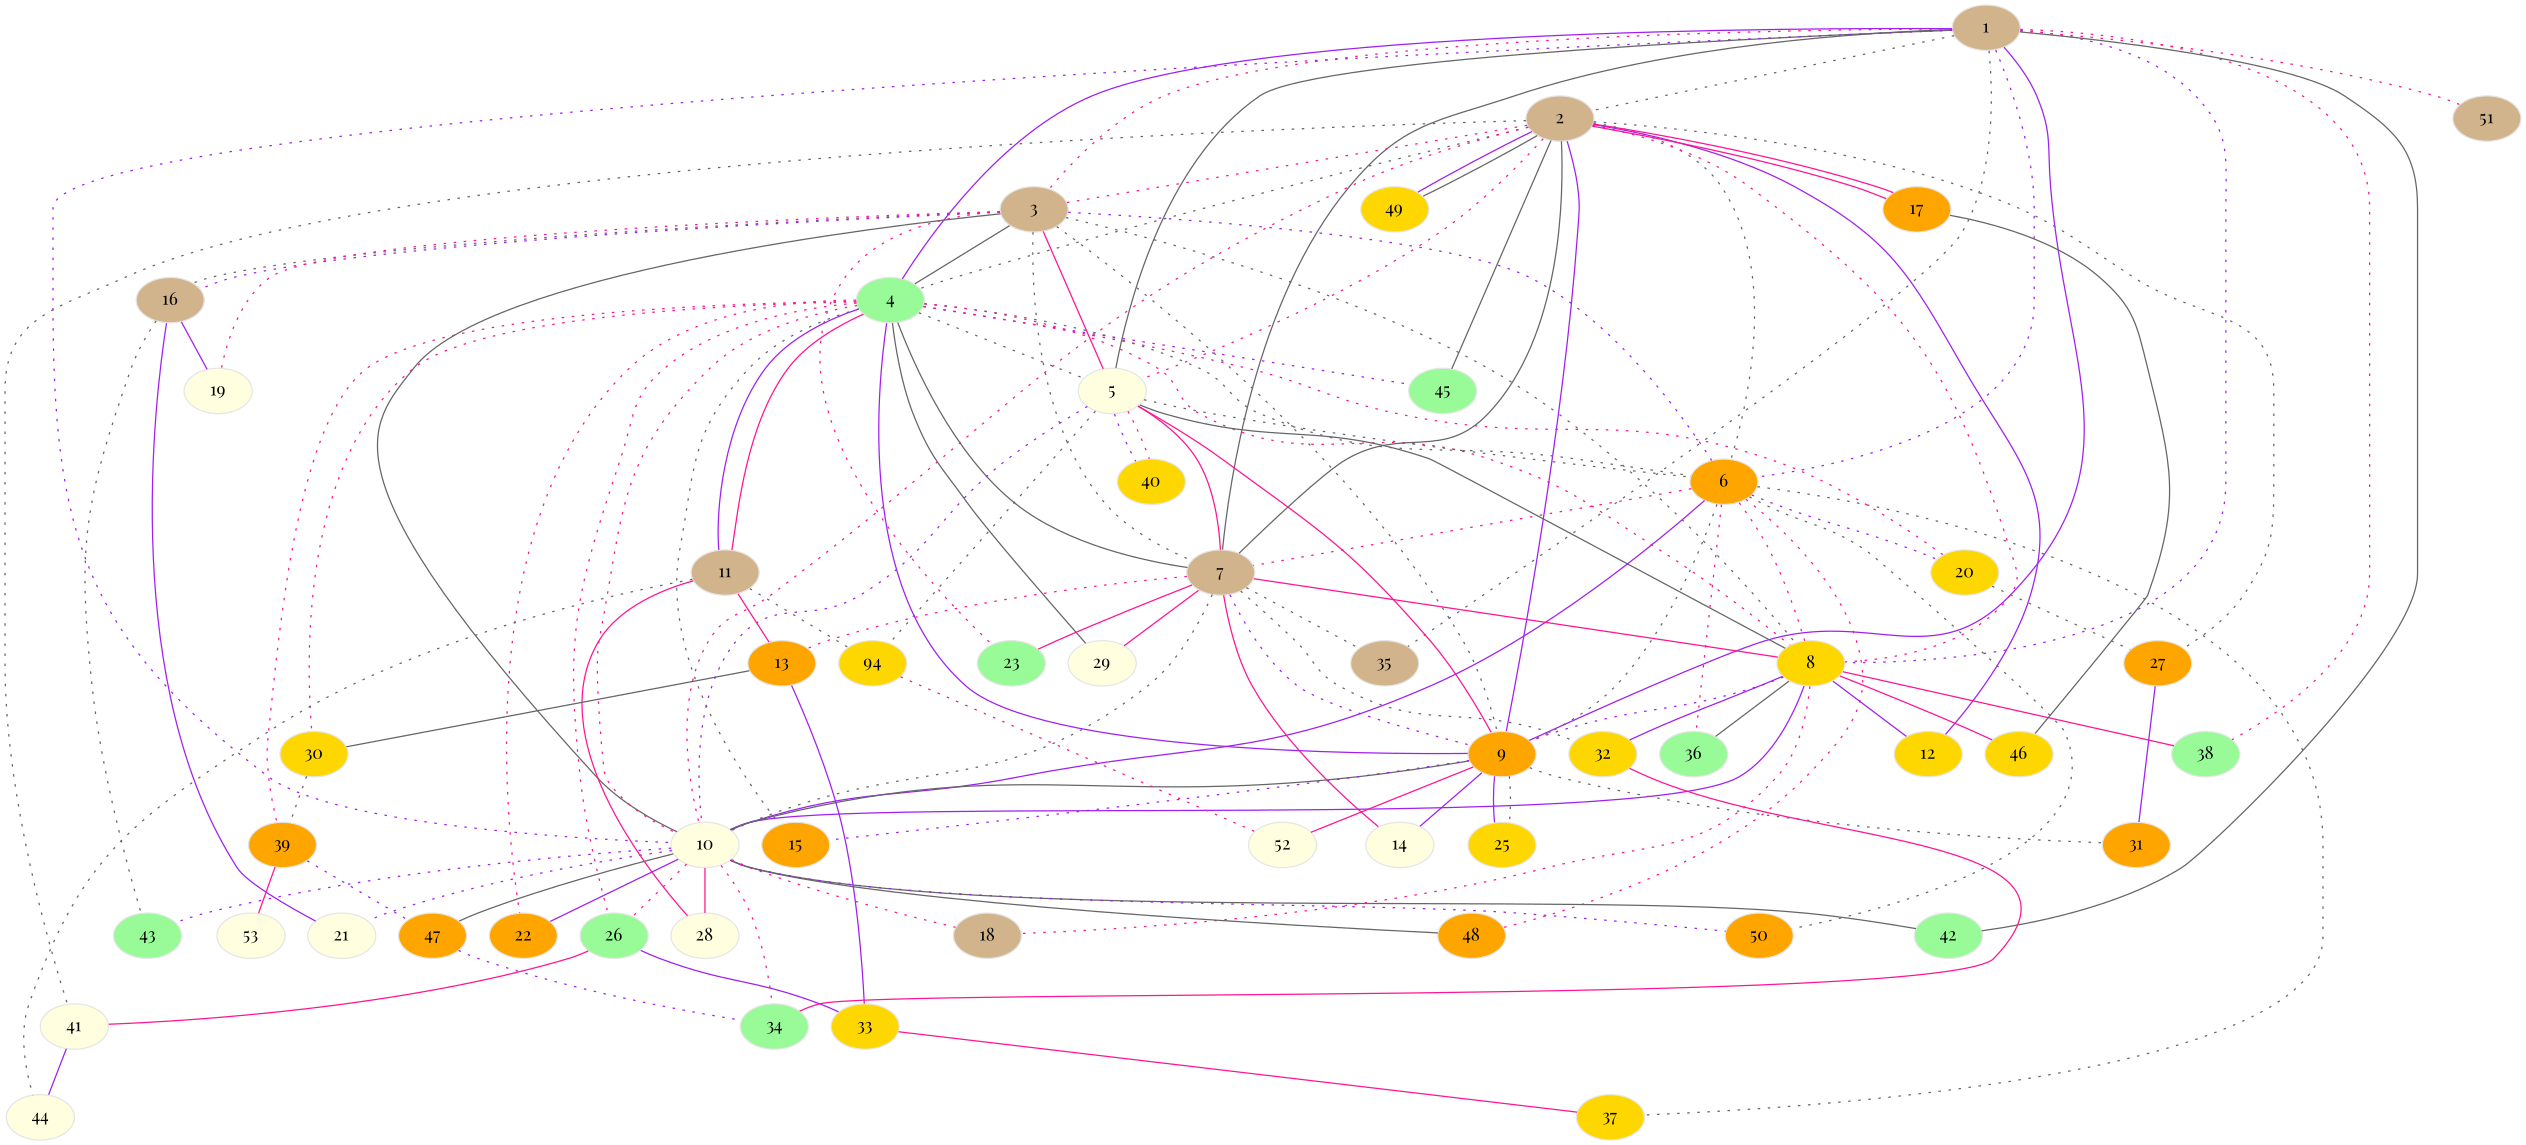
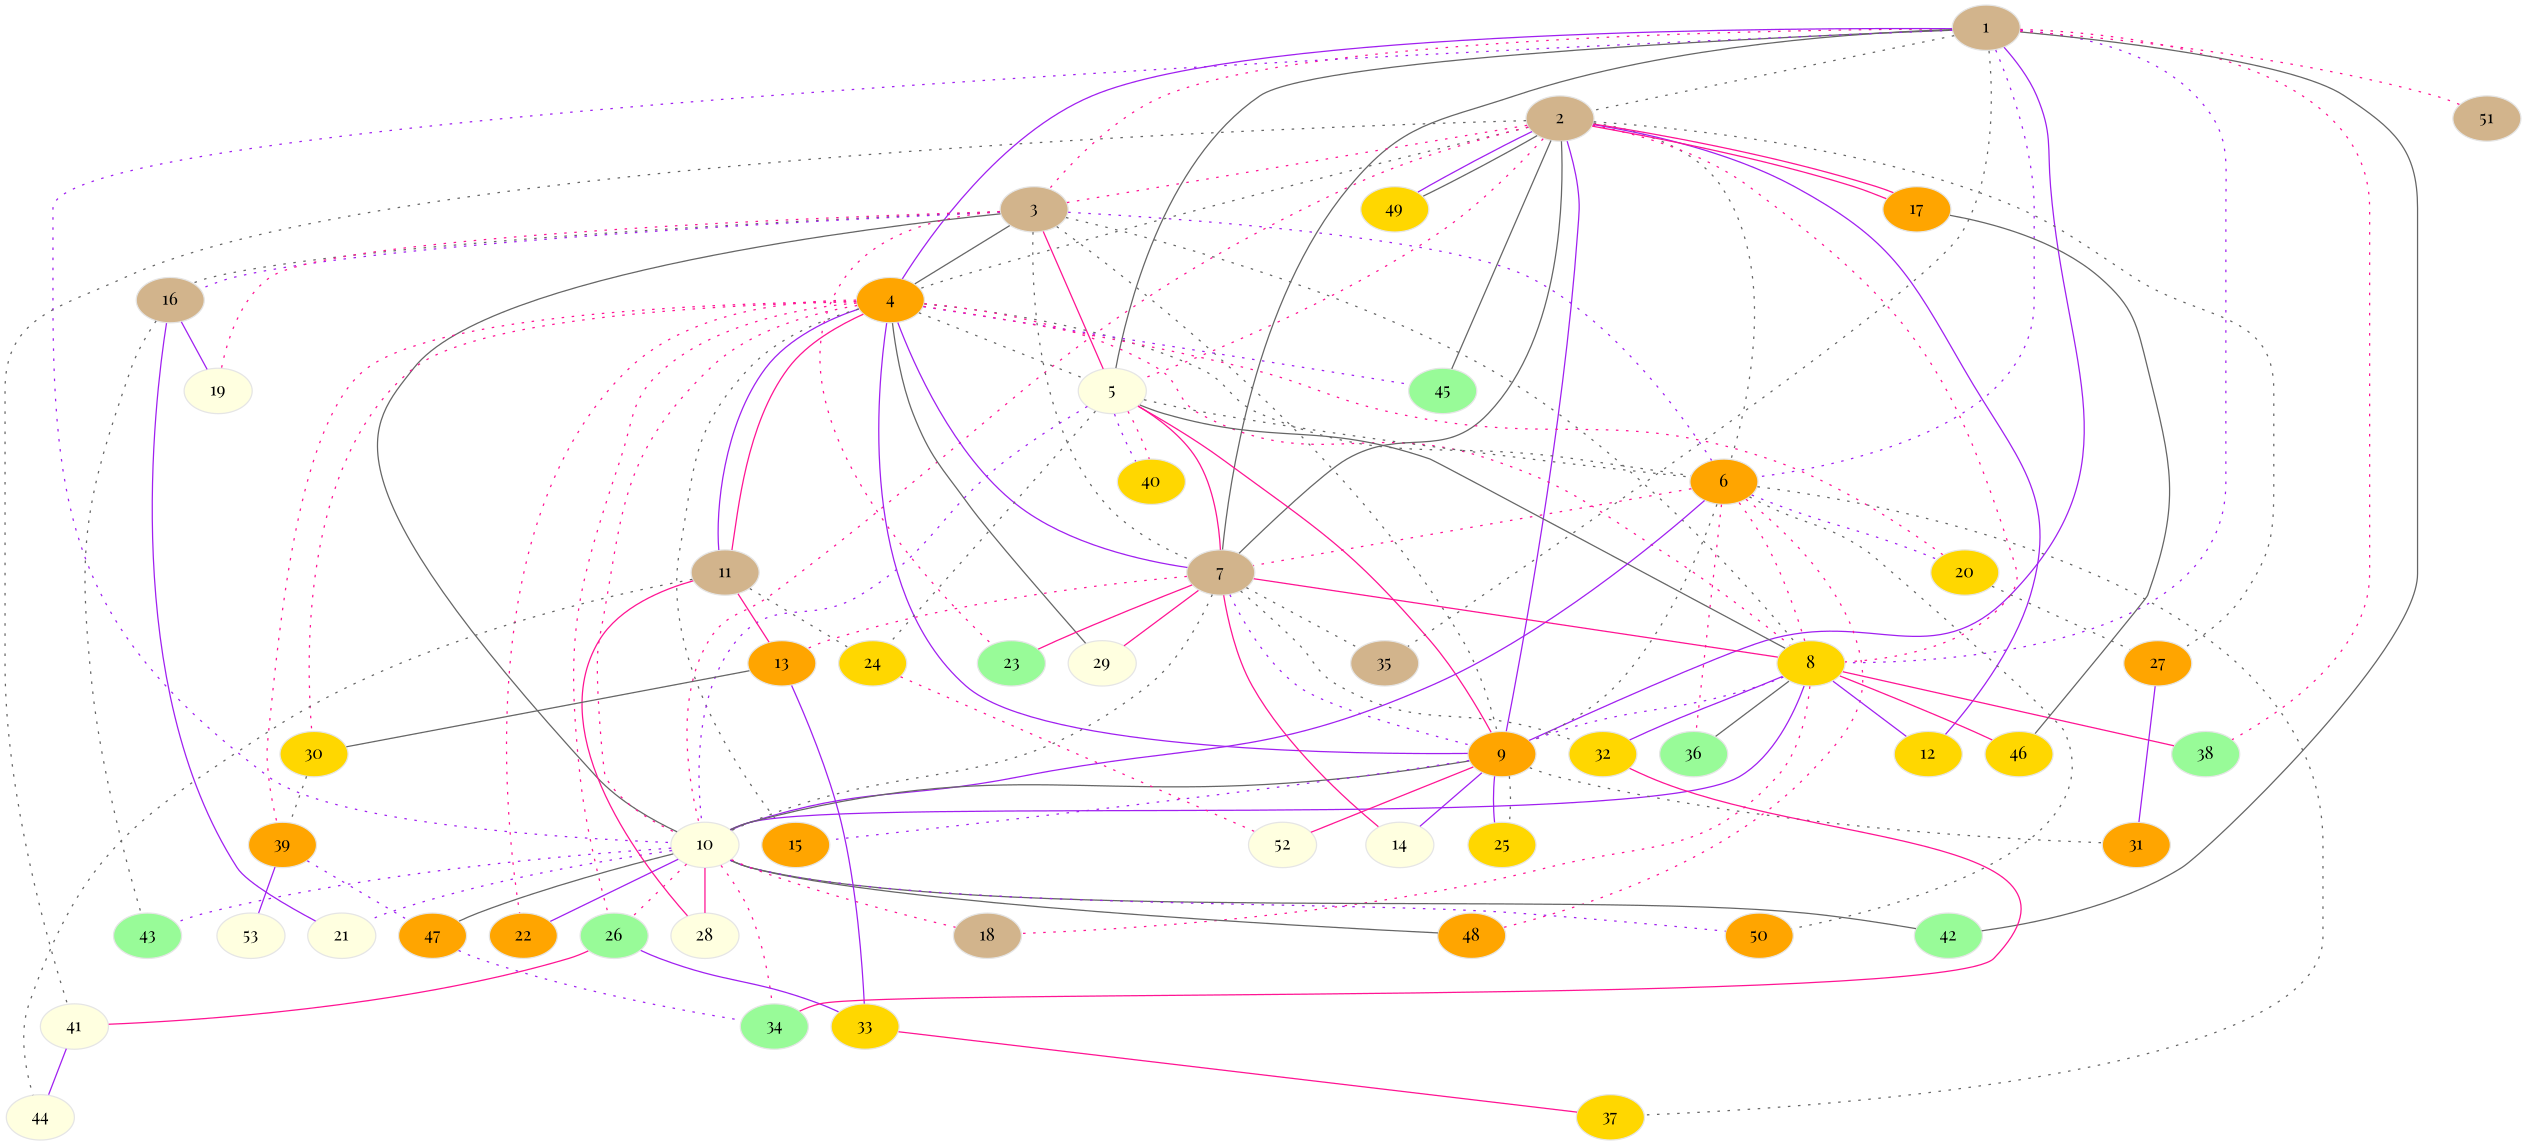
(890, 300) -> (890, 300)
(1003, 493) -> (1003, 493)
(873, 663) -> (873, 663)
(269, 884) -> (269, 884)
